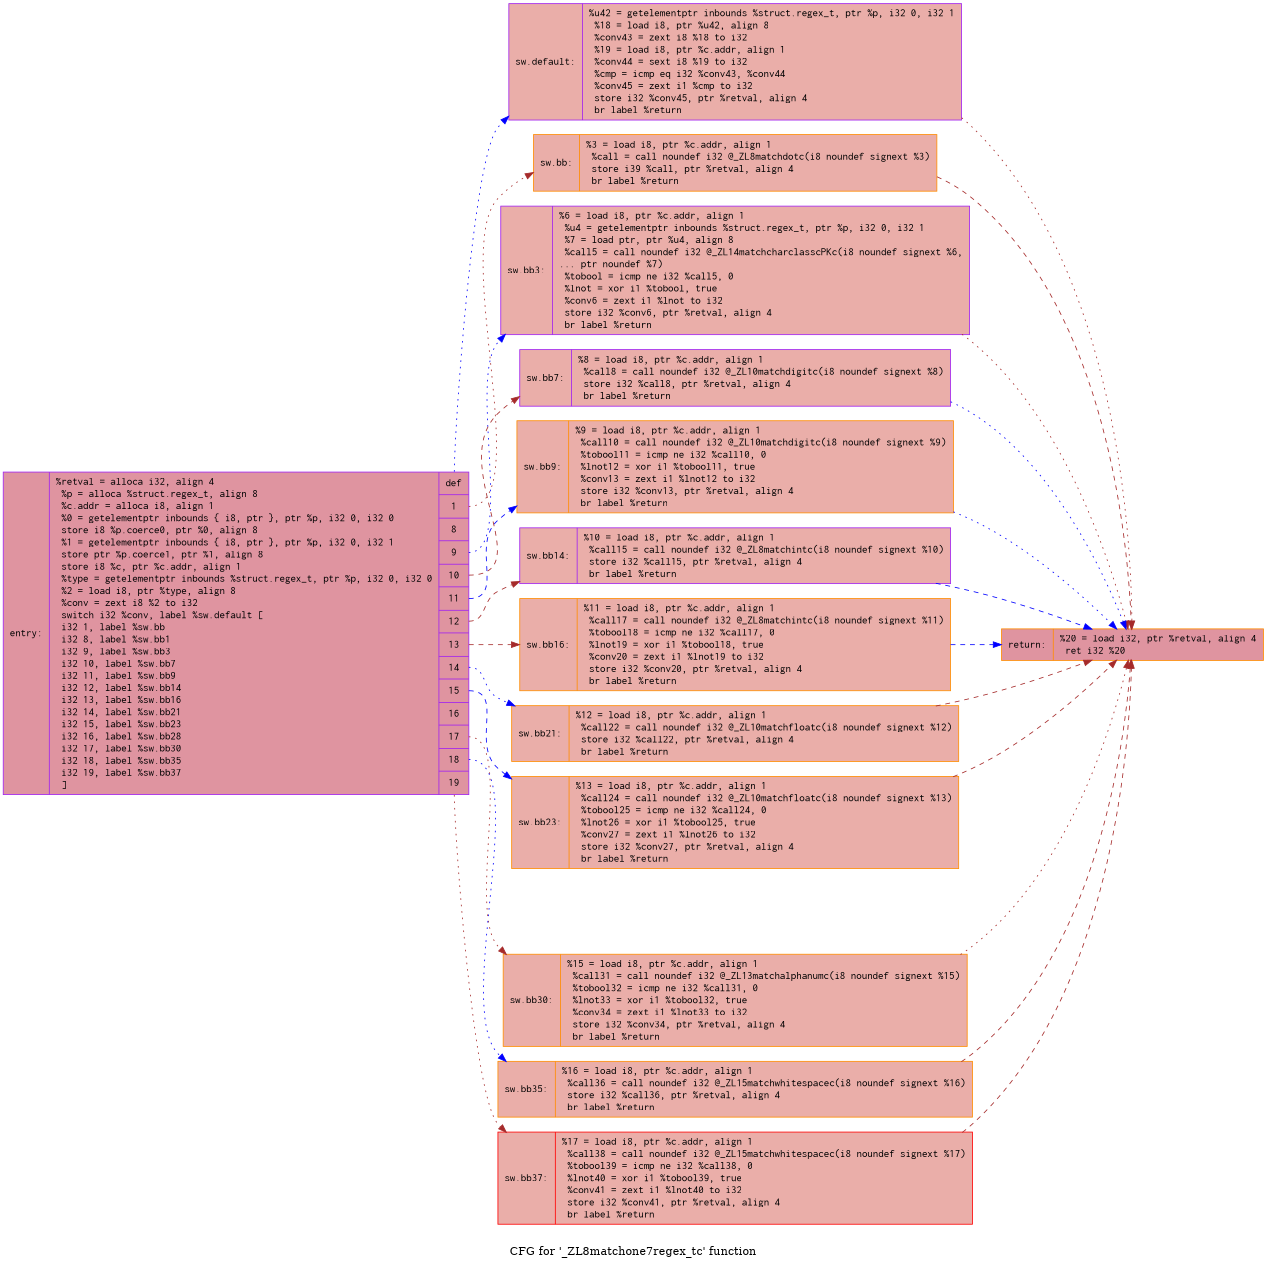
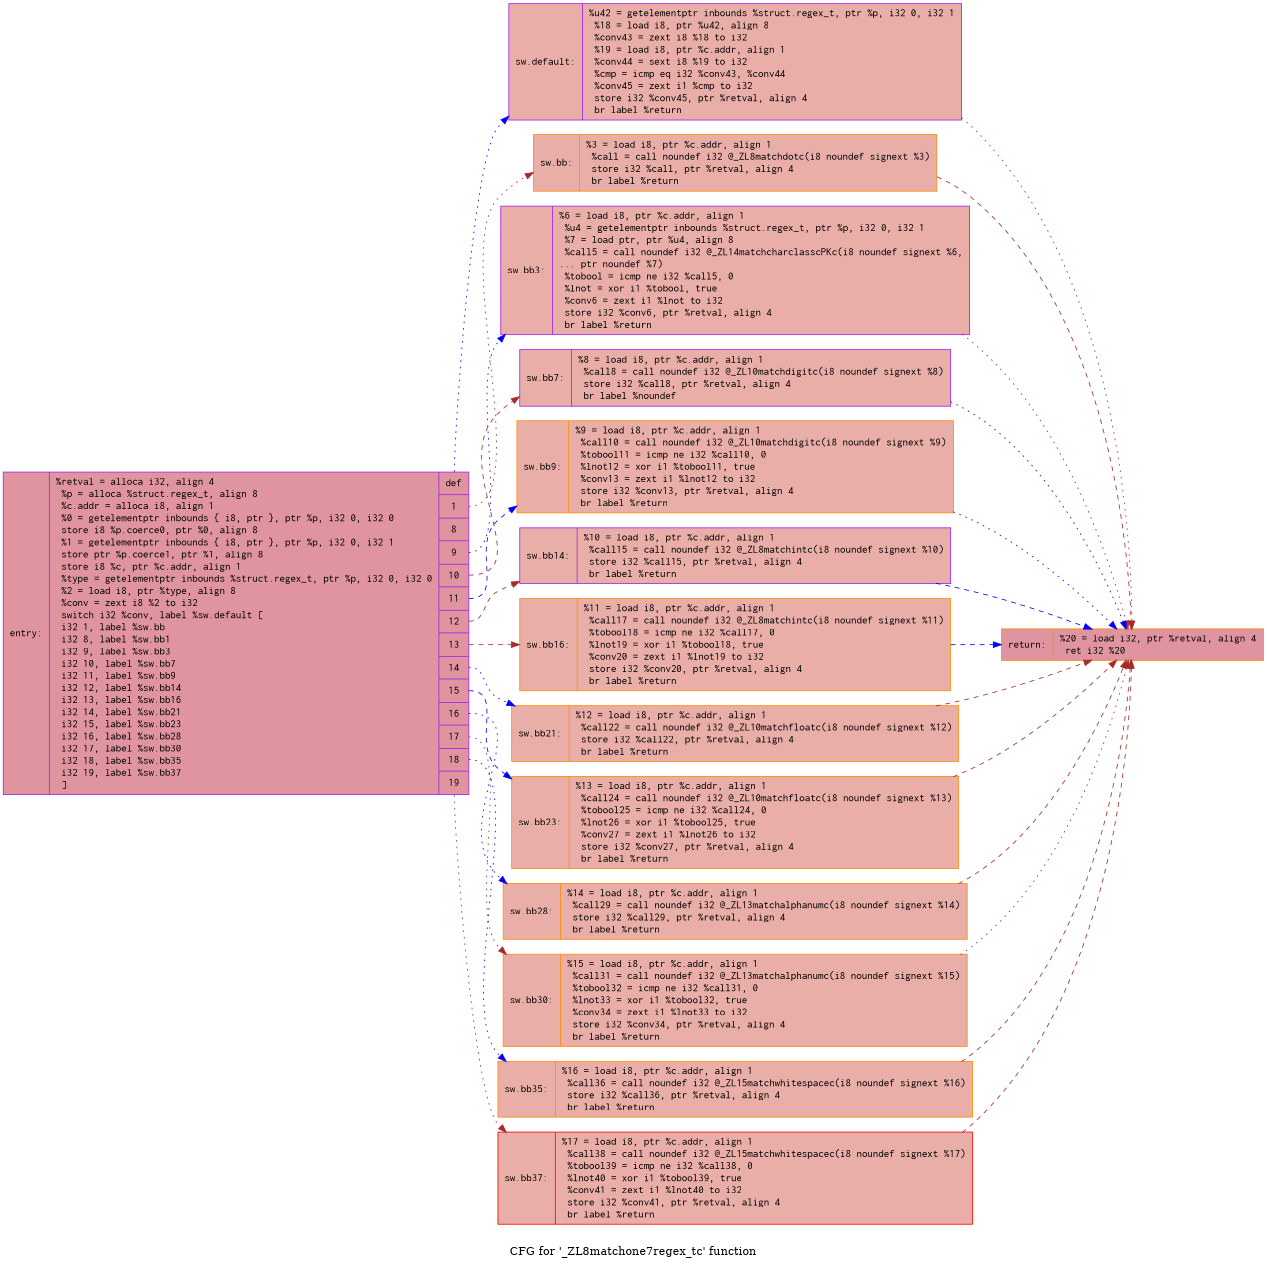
(690, 169) -> (690, 169)
(624, 396) -> (627, 396)
none -> (735, 911)
